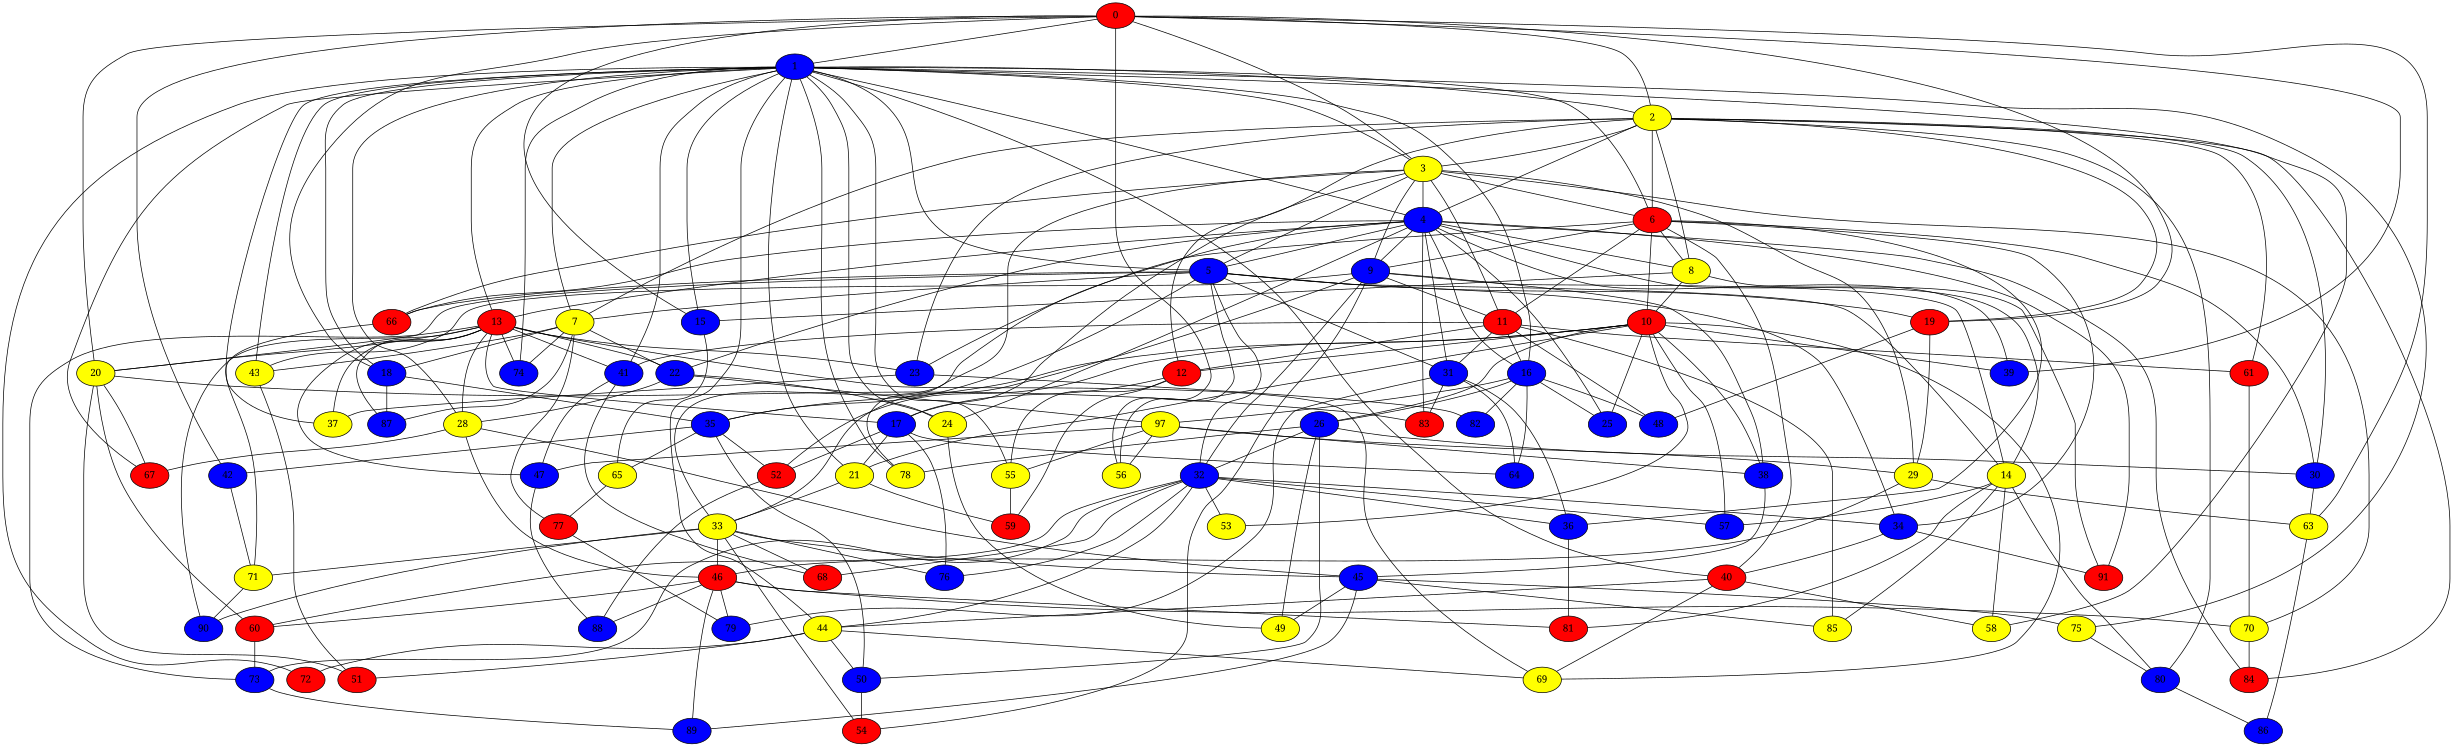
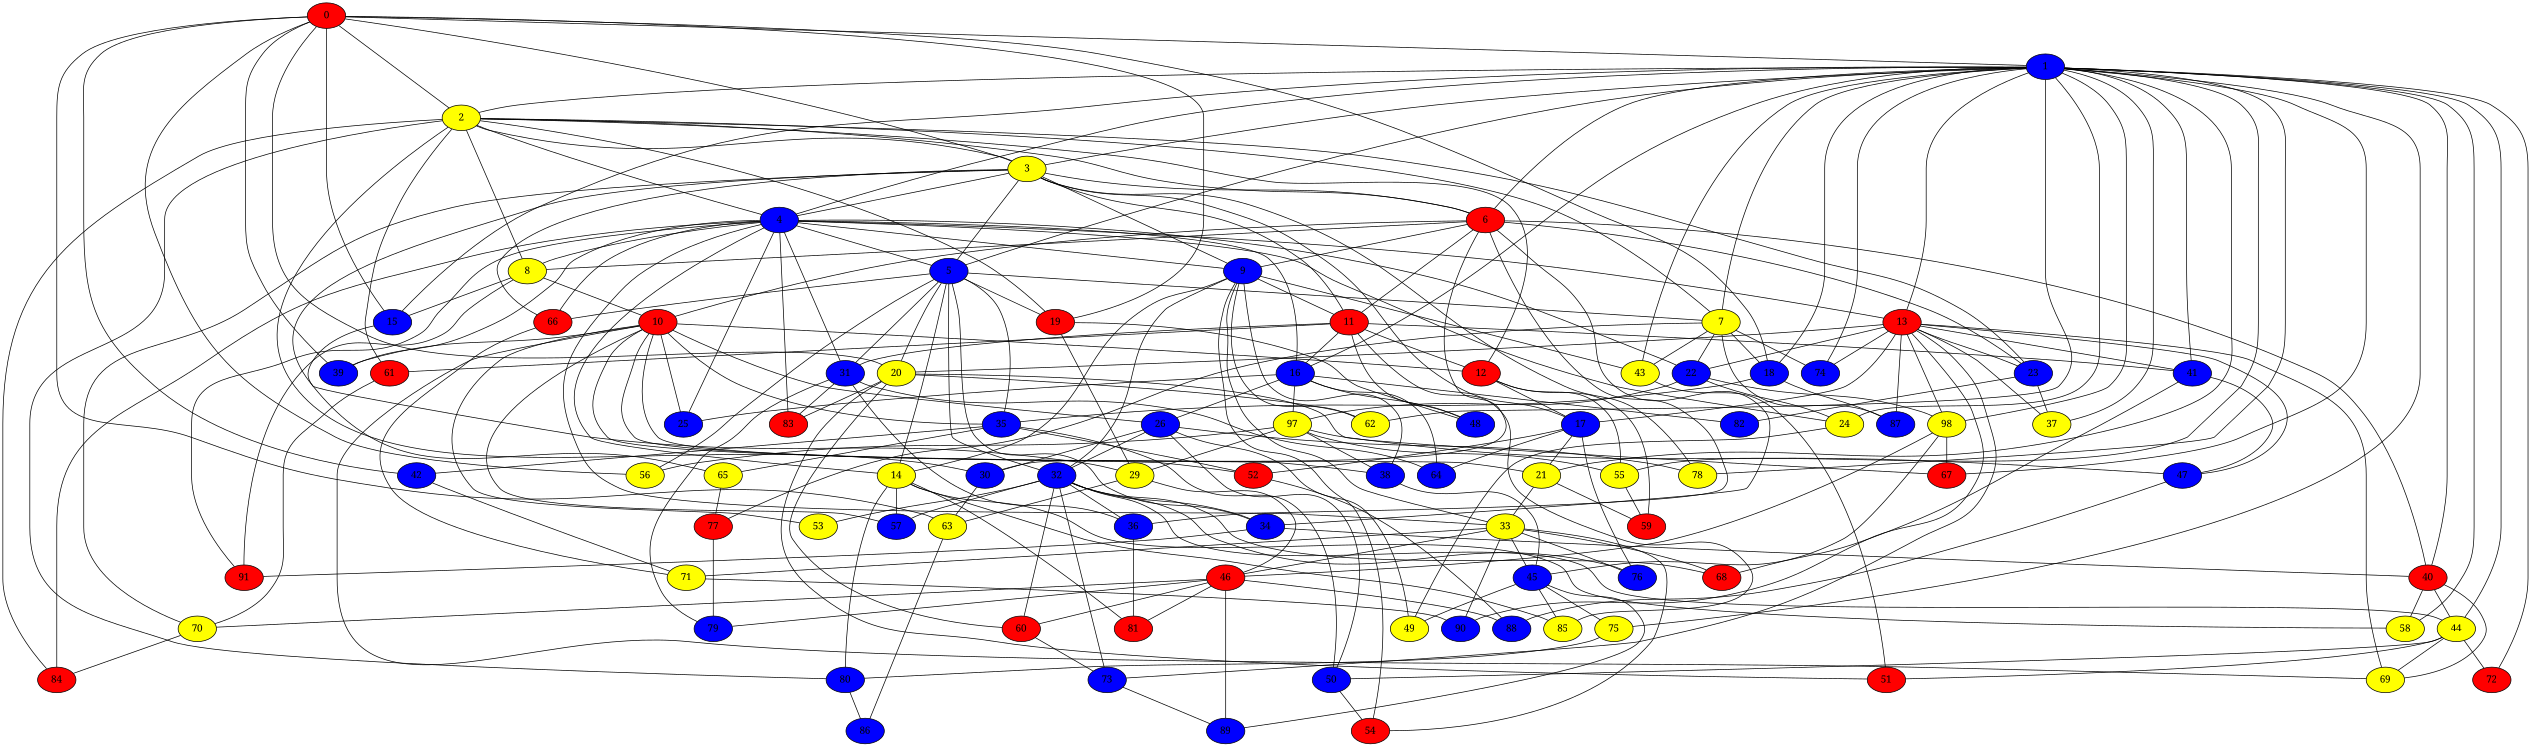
(463, 424) -> (1947, 424)
none -> (1370, 424)
